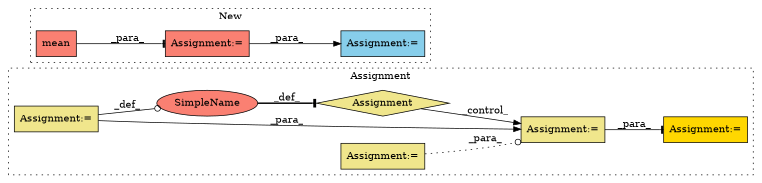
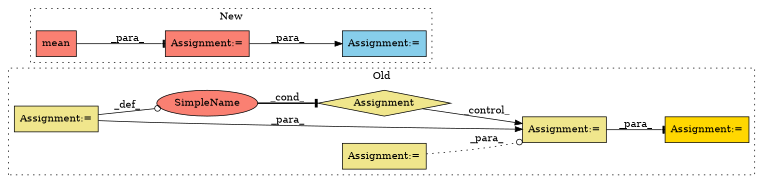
(381, 76) -> (382, 76)
(287, 98) -> (288, 98)
